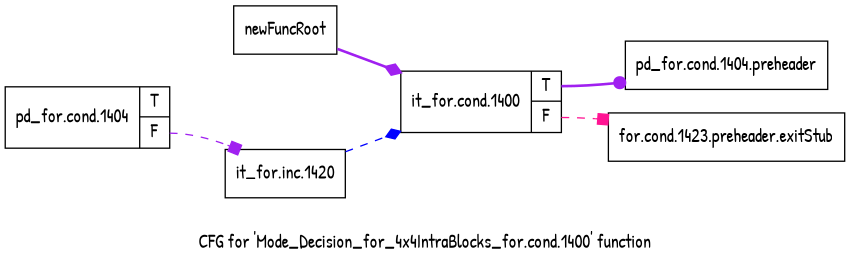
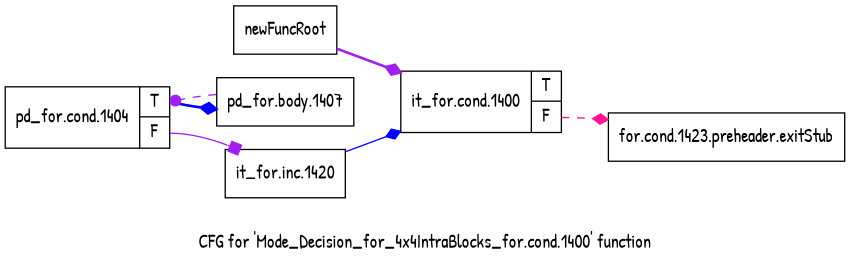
(727, 65) -> none
none -> (285, 102)
(578, 118) -> (578, 118)
(199, 137) -> (199, 137)
(366, 144) -> (366, 144)
